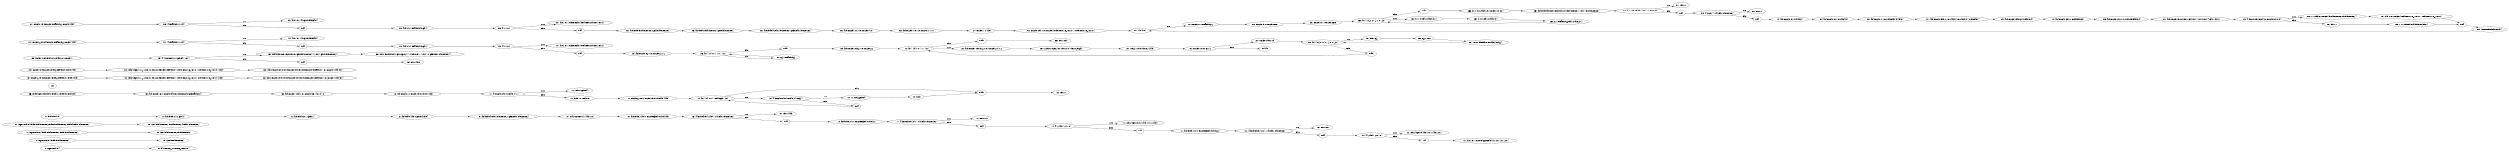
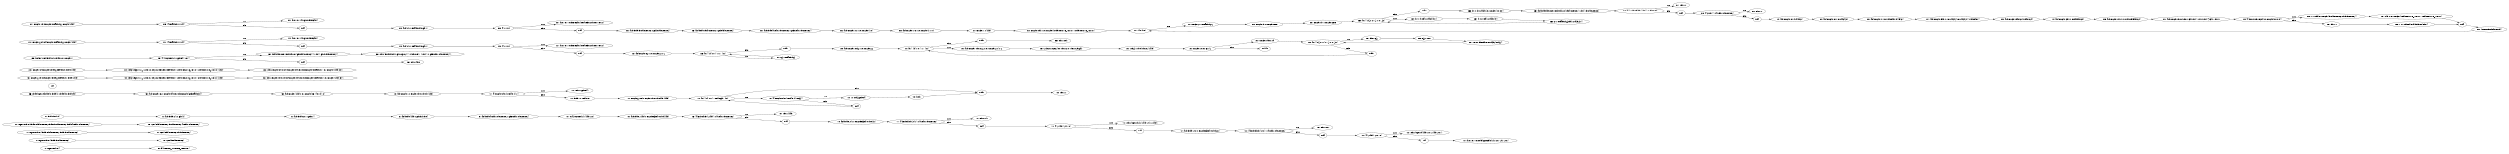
(174, 132) -> (174, 132)
